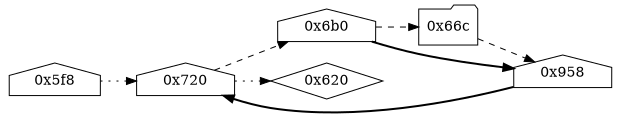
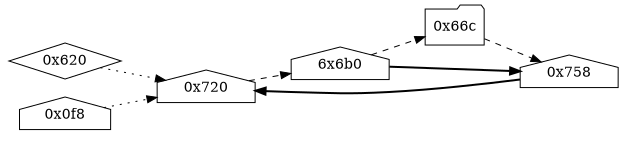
(327, 27) -> (340, 65)
(563, 73) -> (569, 73)
(55, 81) -> (65, 115)
(248, 81) -> (128, 73)
